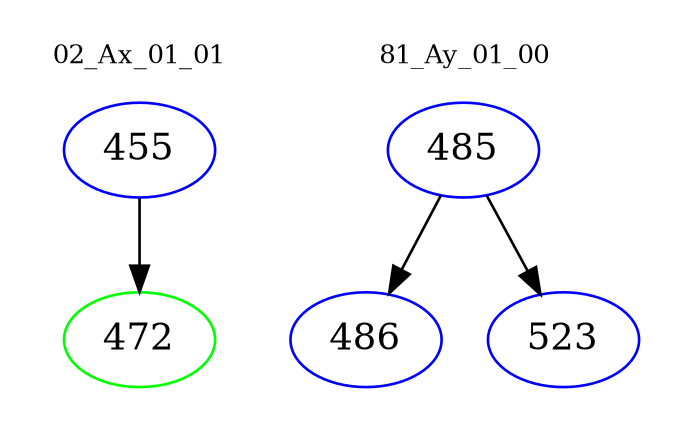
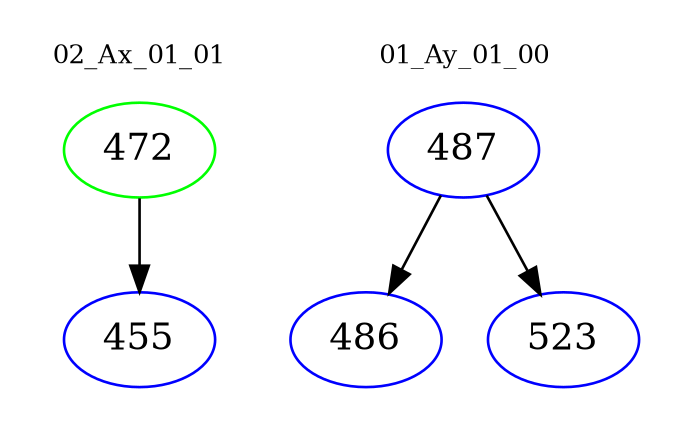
(465, 57) -> (465, 57)
(463, 150) -> (463, 150)
(140, 232) -> (140, 232)
